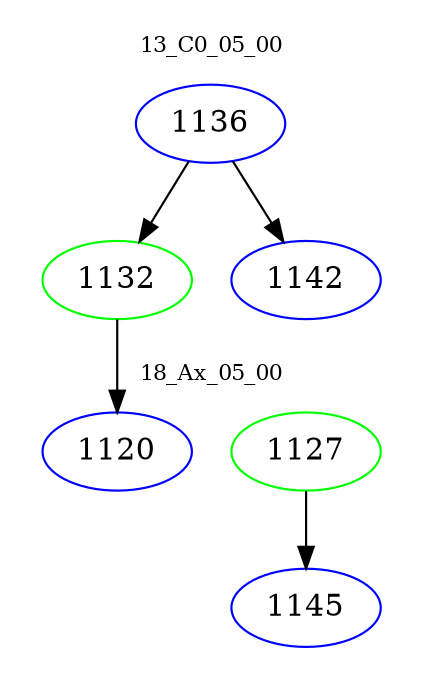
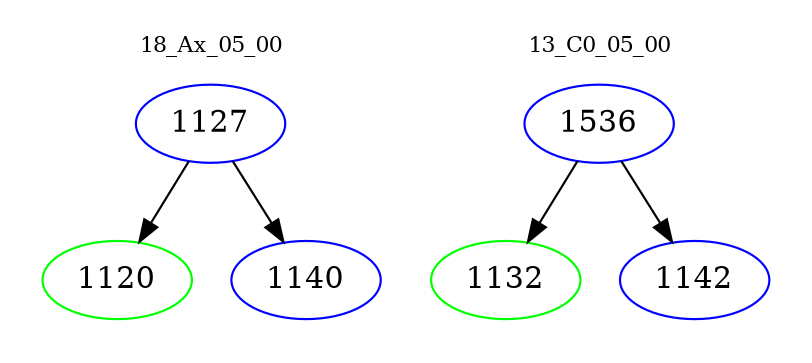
(211, 124) -> (599, 124)
(117, 367) -> (170, 192)
(117, 452) -> (117, 280)
(306, 452) -> (211, 124)
(306, 608) -> (306, 280)
